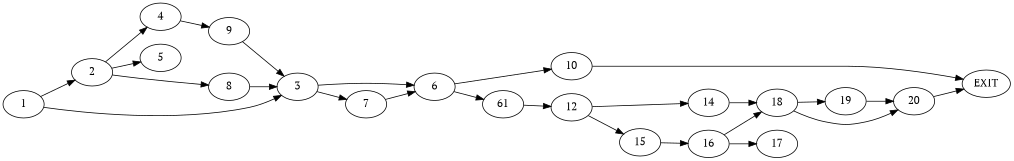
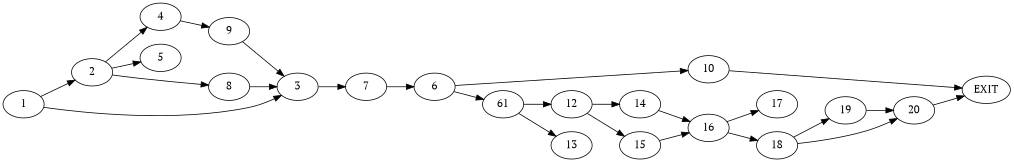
(362, 83) -> none
(739, 103) -> (671, 115)
none -> (572, 145)
